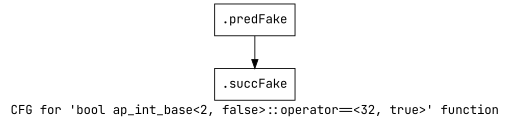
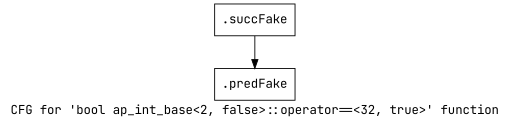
(255, 48) -> (255, 48)
